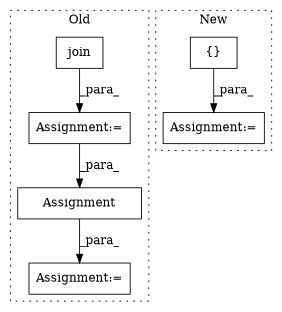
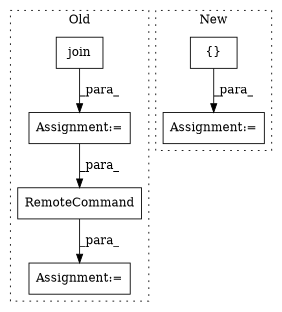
(80, 203) -> (80, 203)
